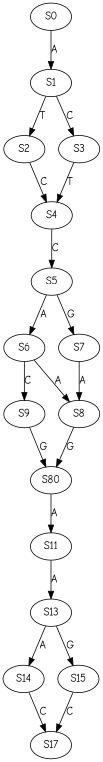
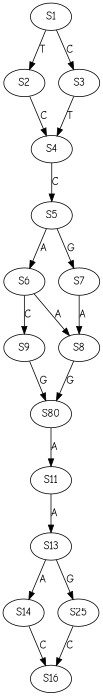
(51, 17) -> none
(78, 679) -> (78, 613)
(51, 745) -> (51, 679)
